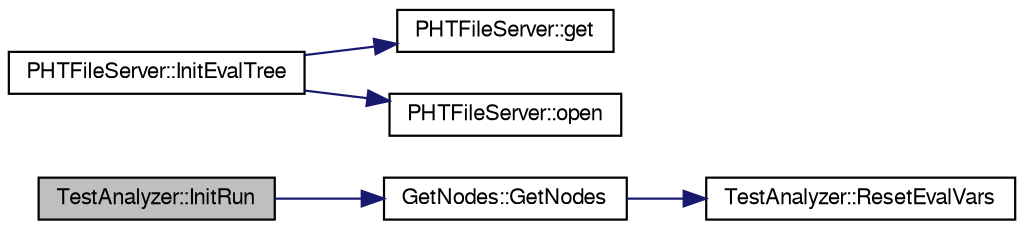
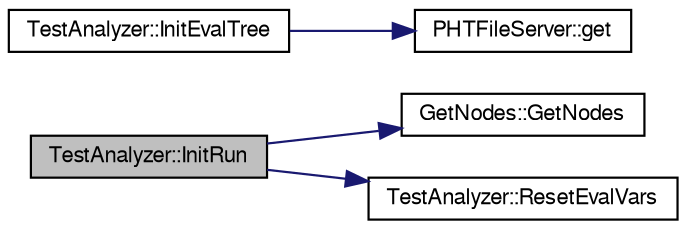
(157, 73) -> (149, 31)
(505, 115) -> none
(655, 199) -> (306, 174)
